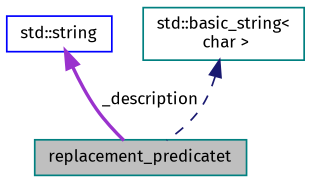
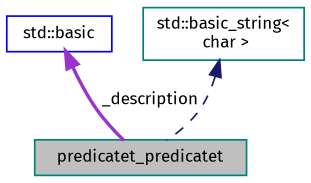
(59, 34) -> (59, 34)
(141, 158) -> (141, 158)
